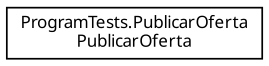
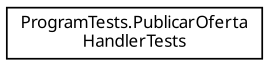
(135, 33) -> (135, 33)
